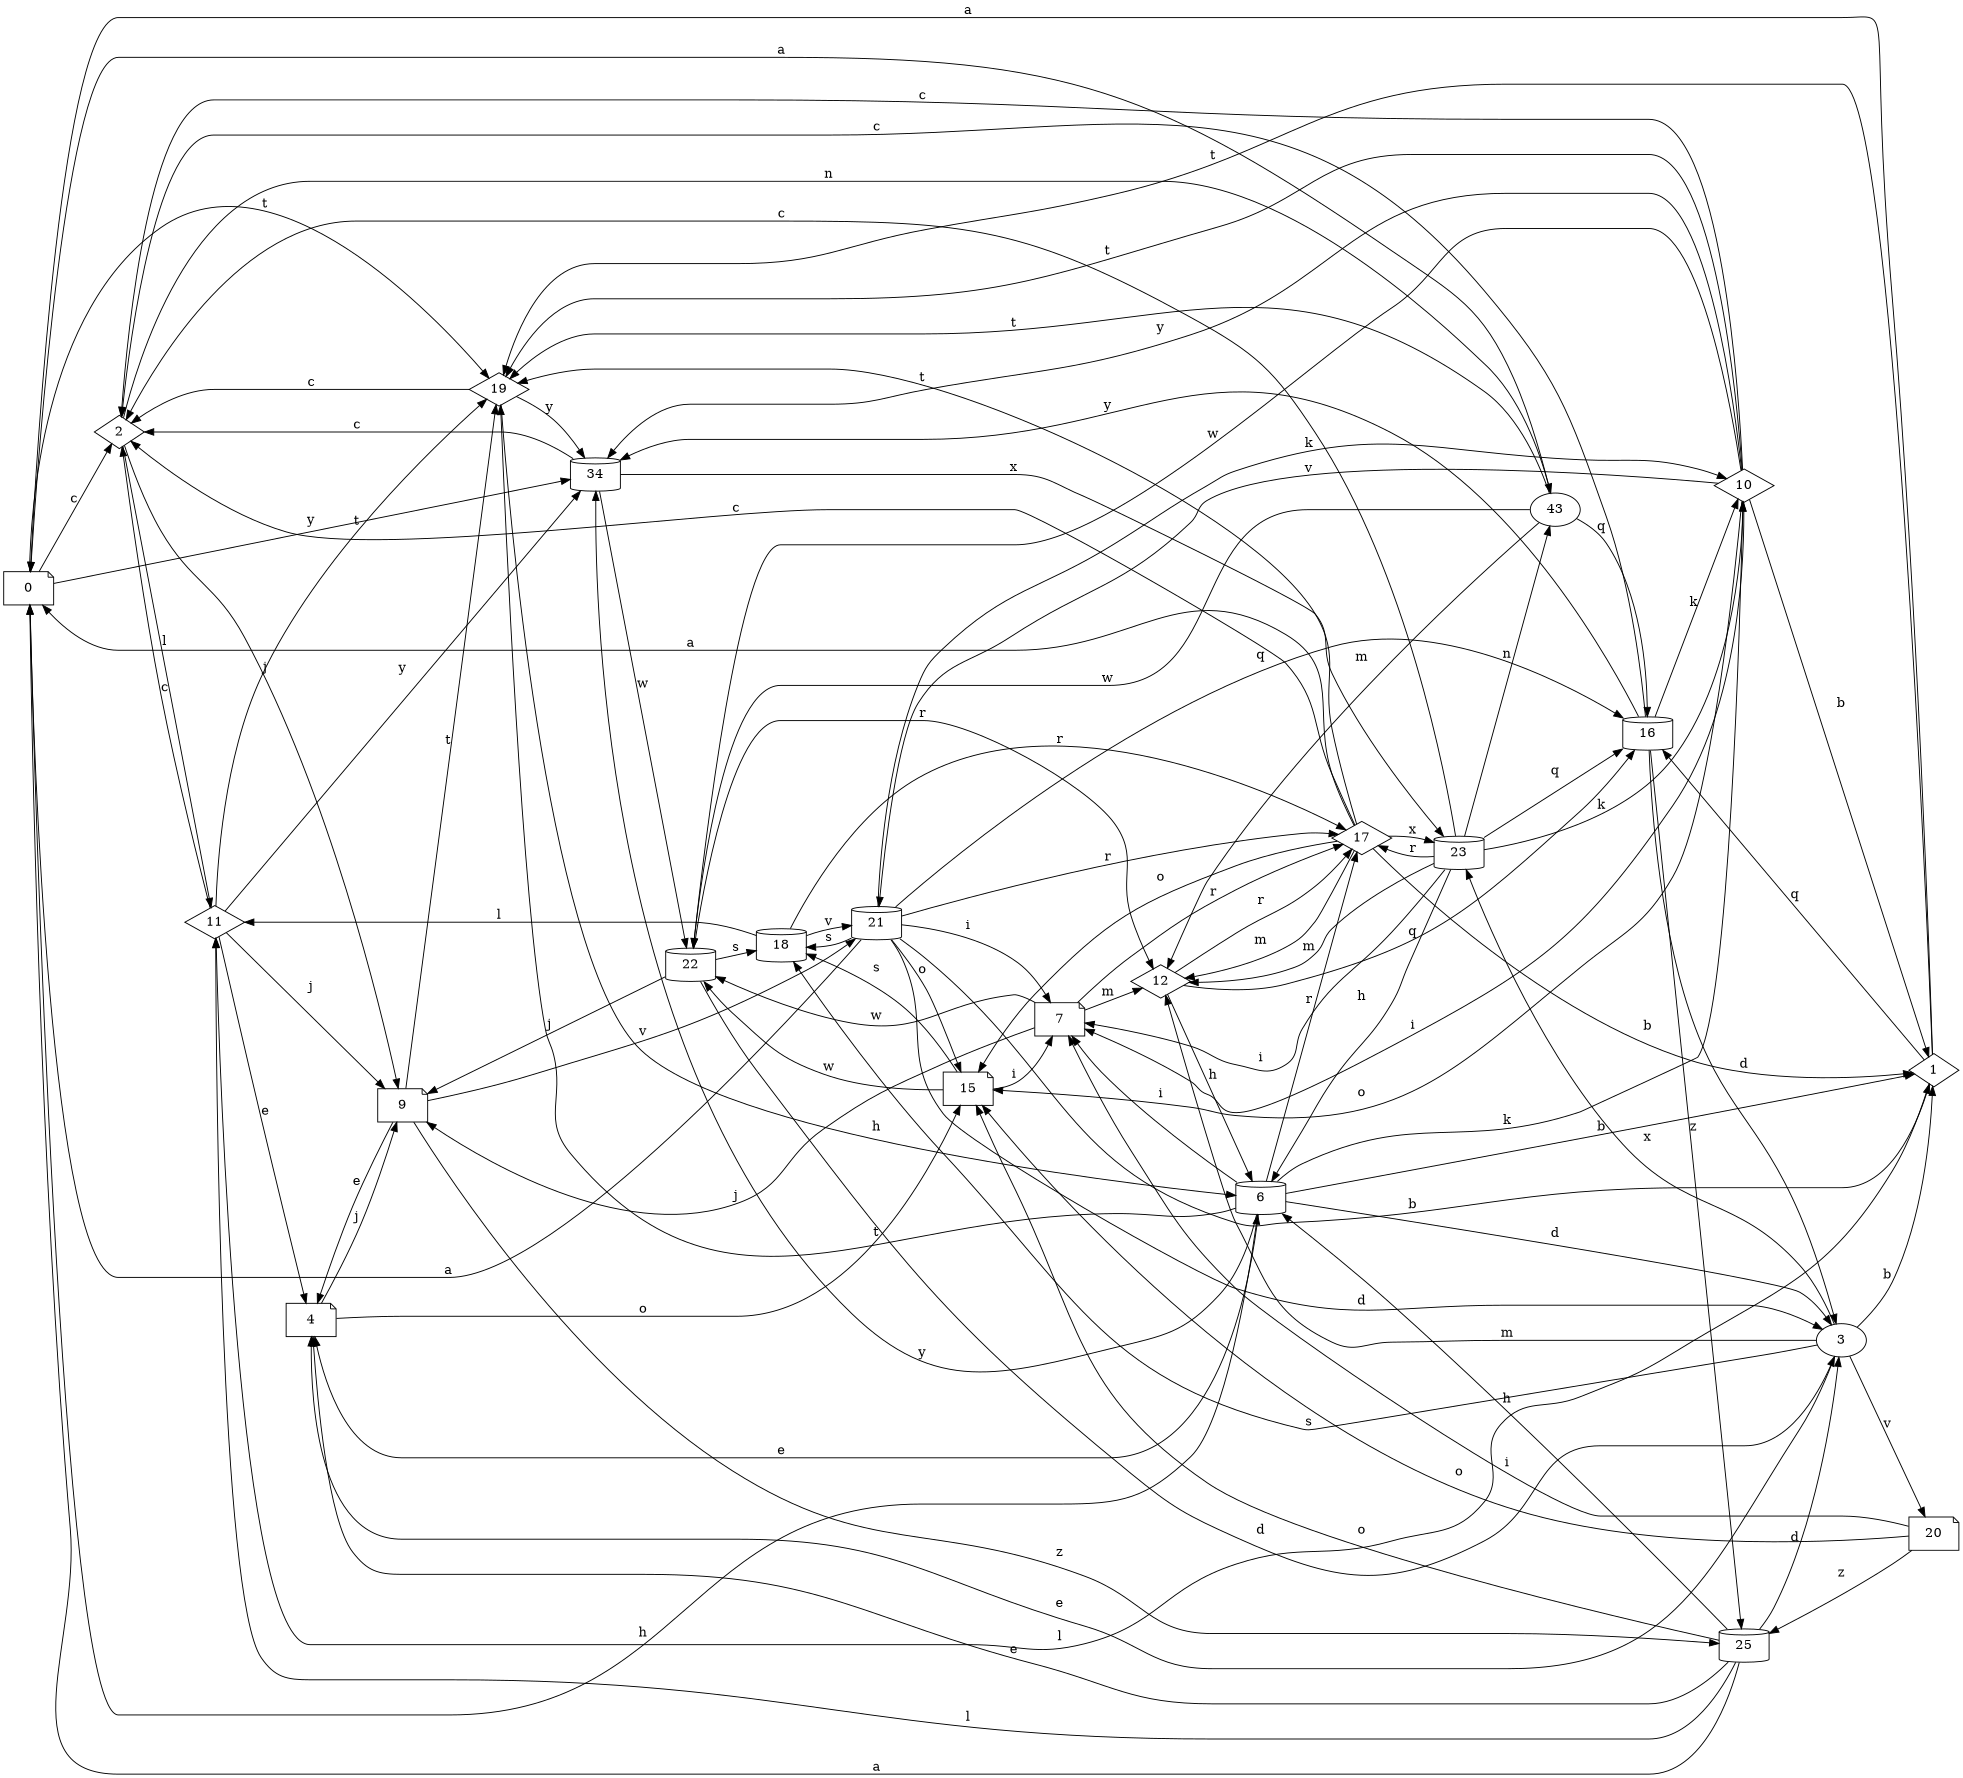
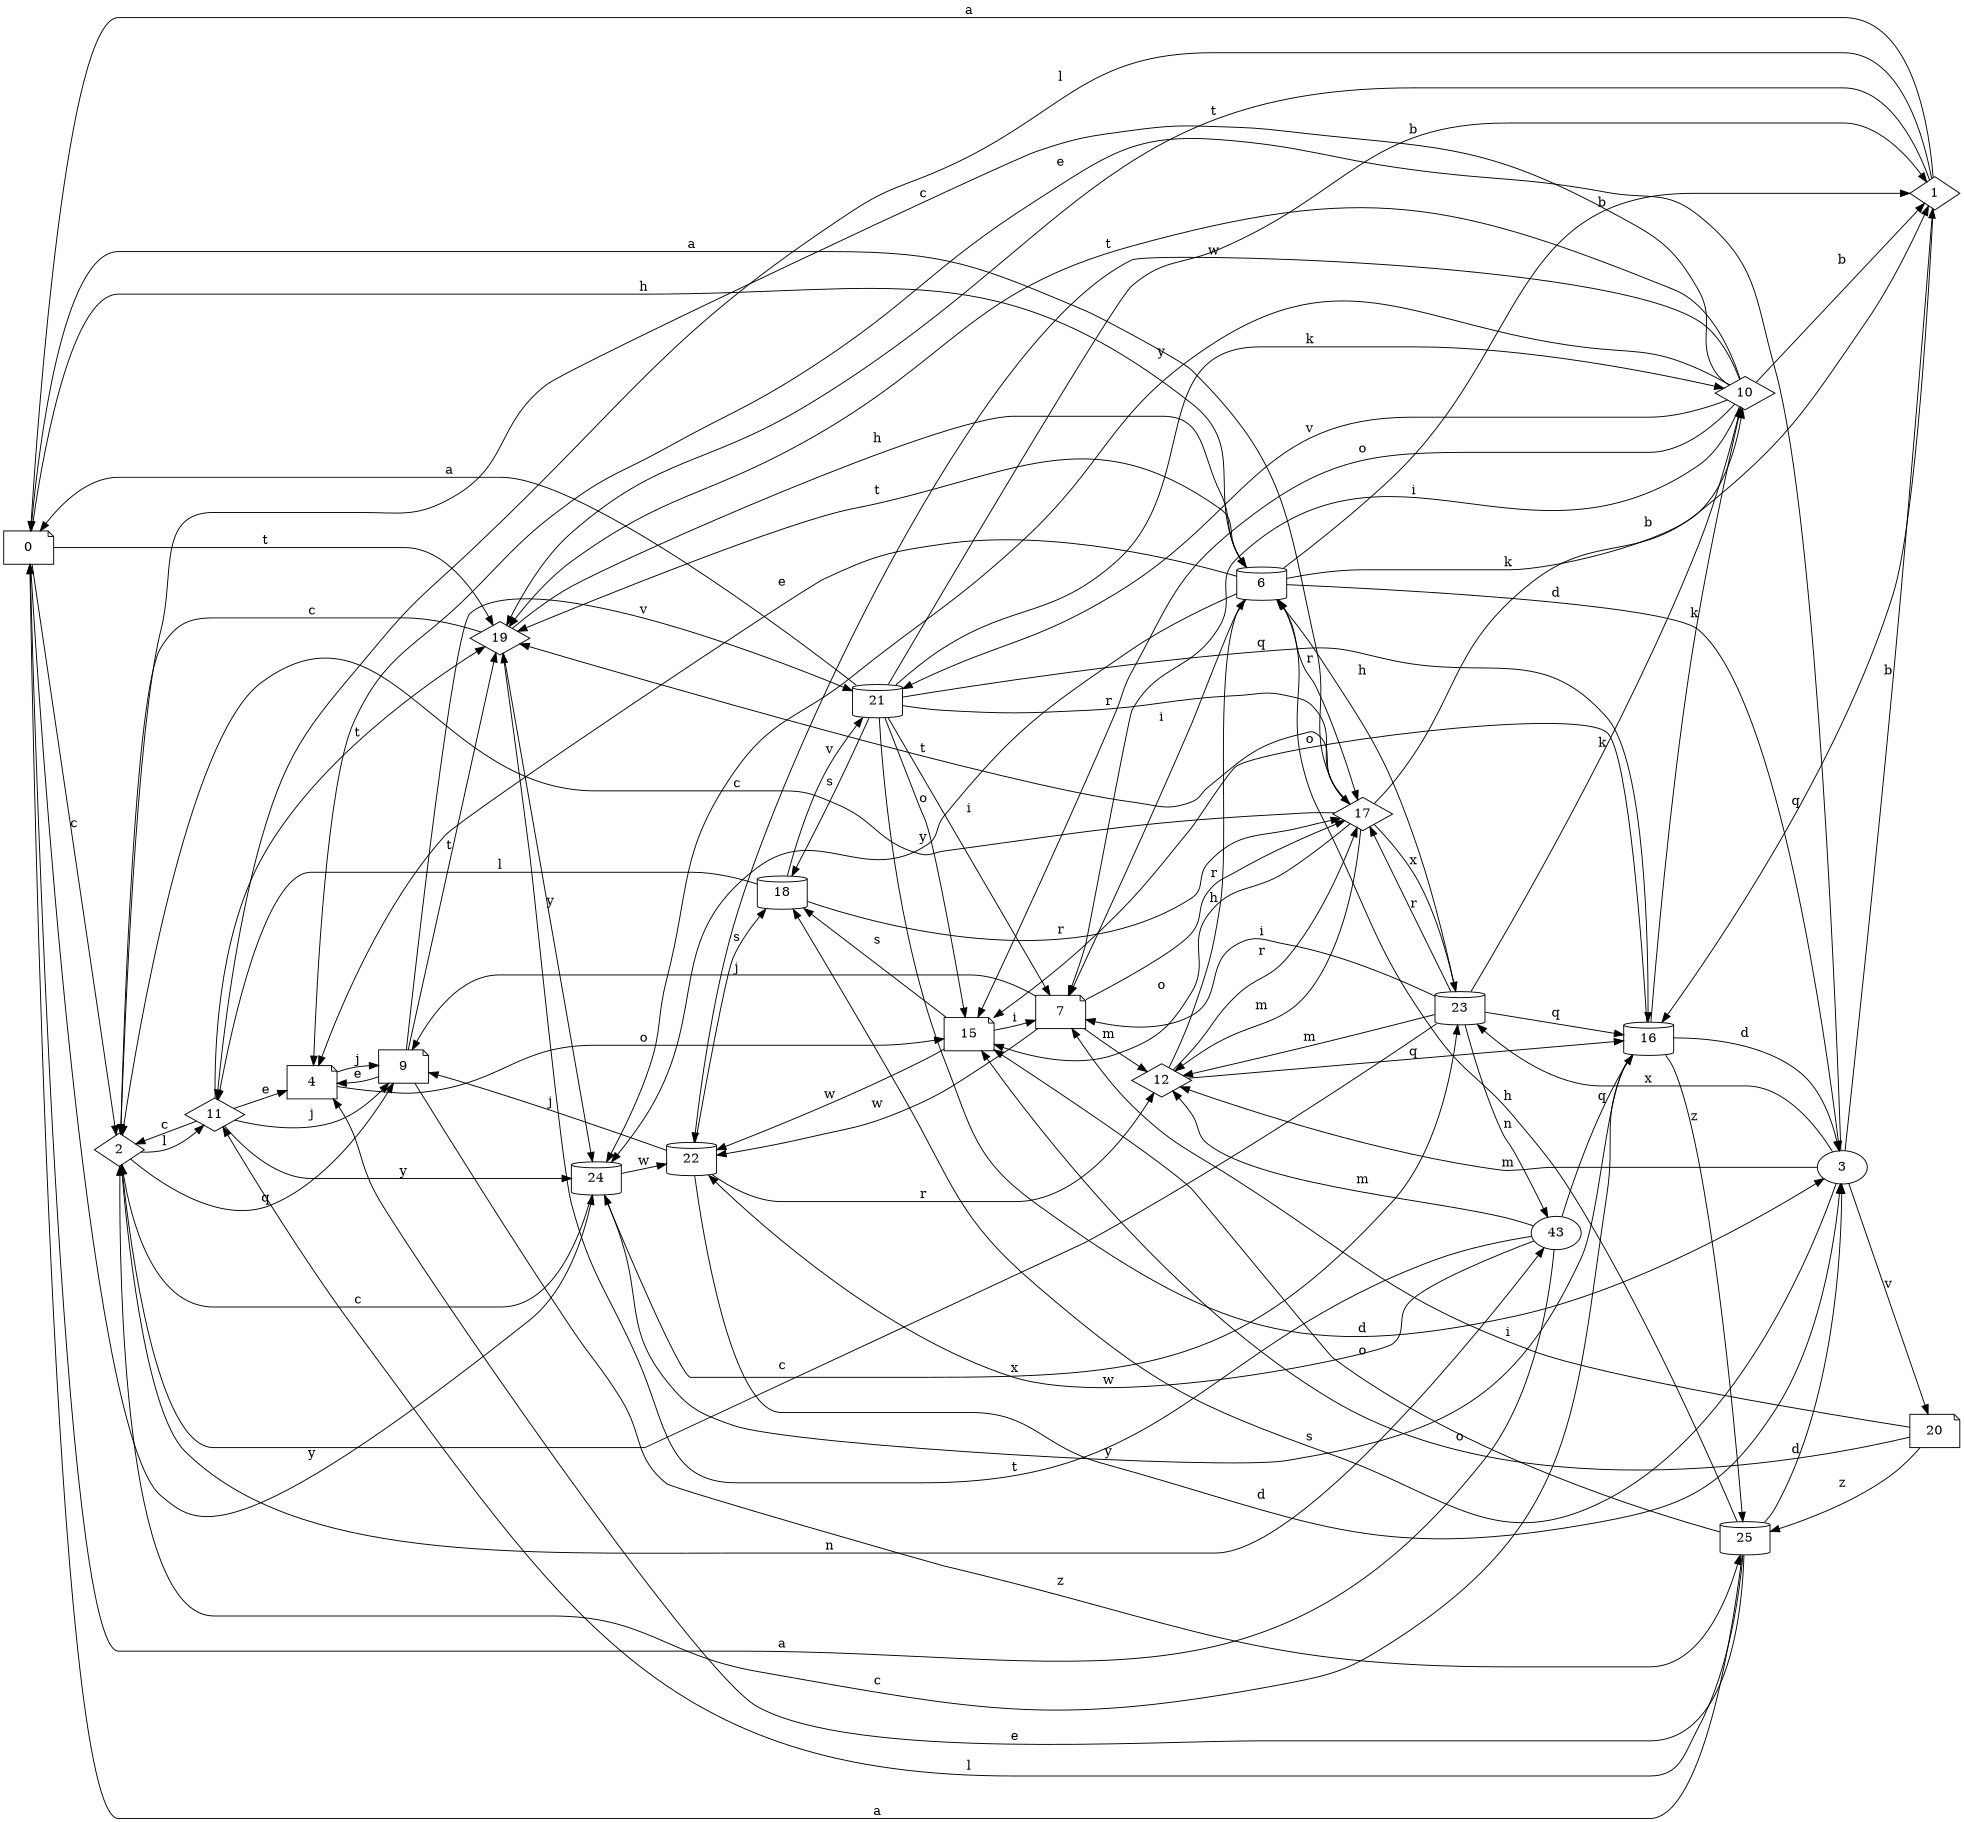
(595, 475) -> (596, 1178)
(265, 667) -> (266, 1198)
none -> (1397, 735)
